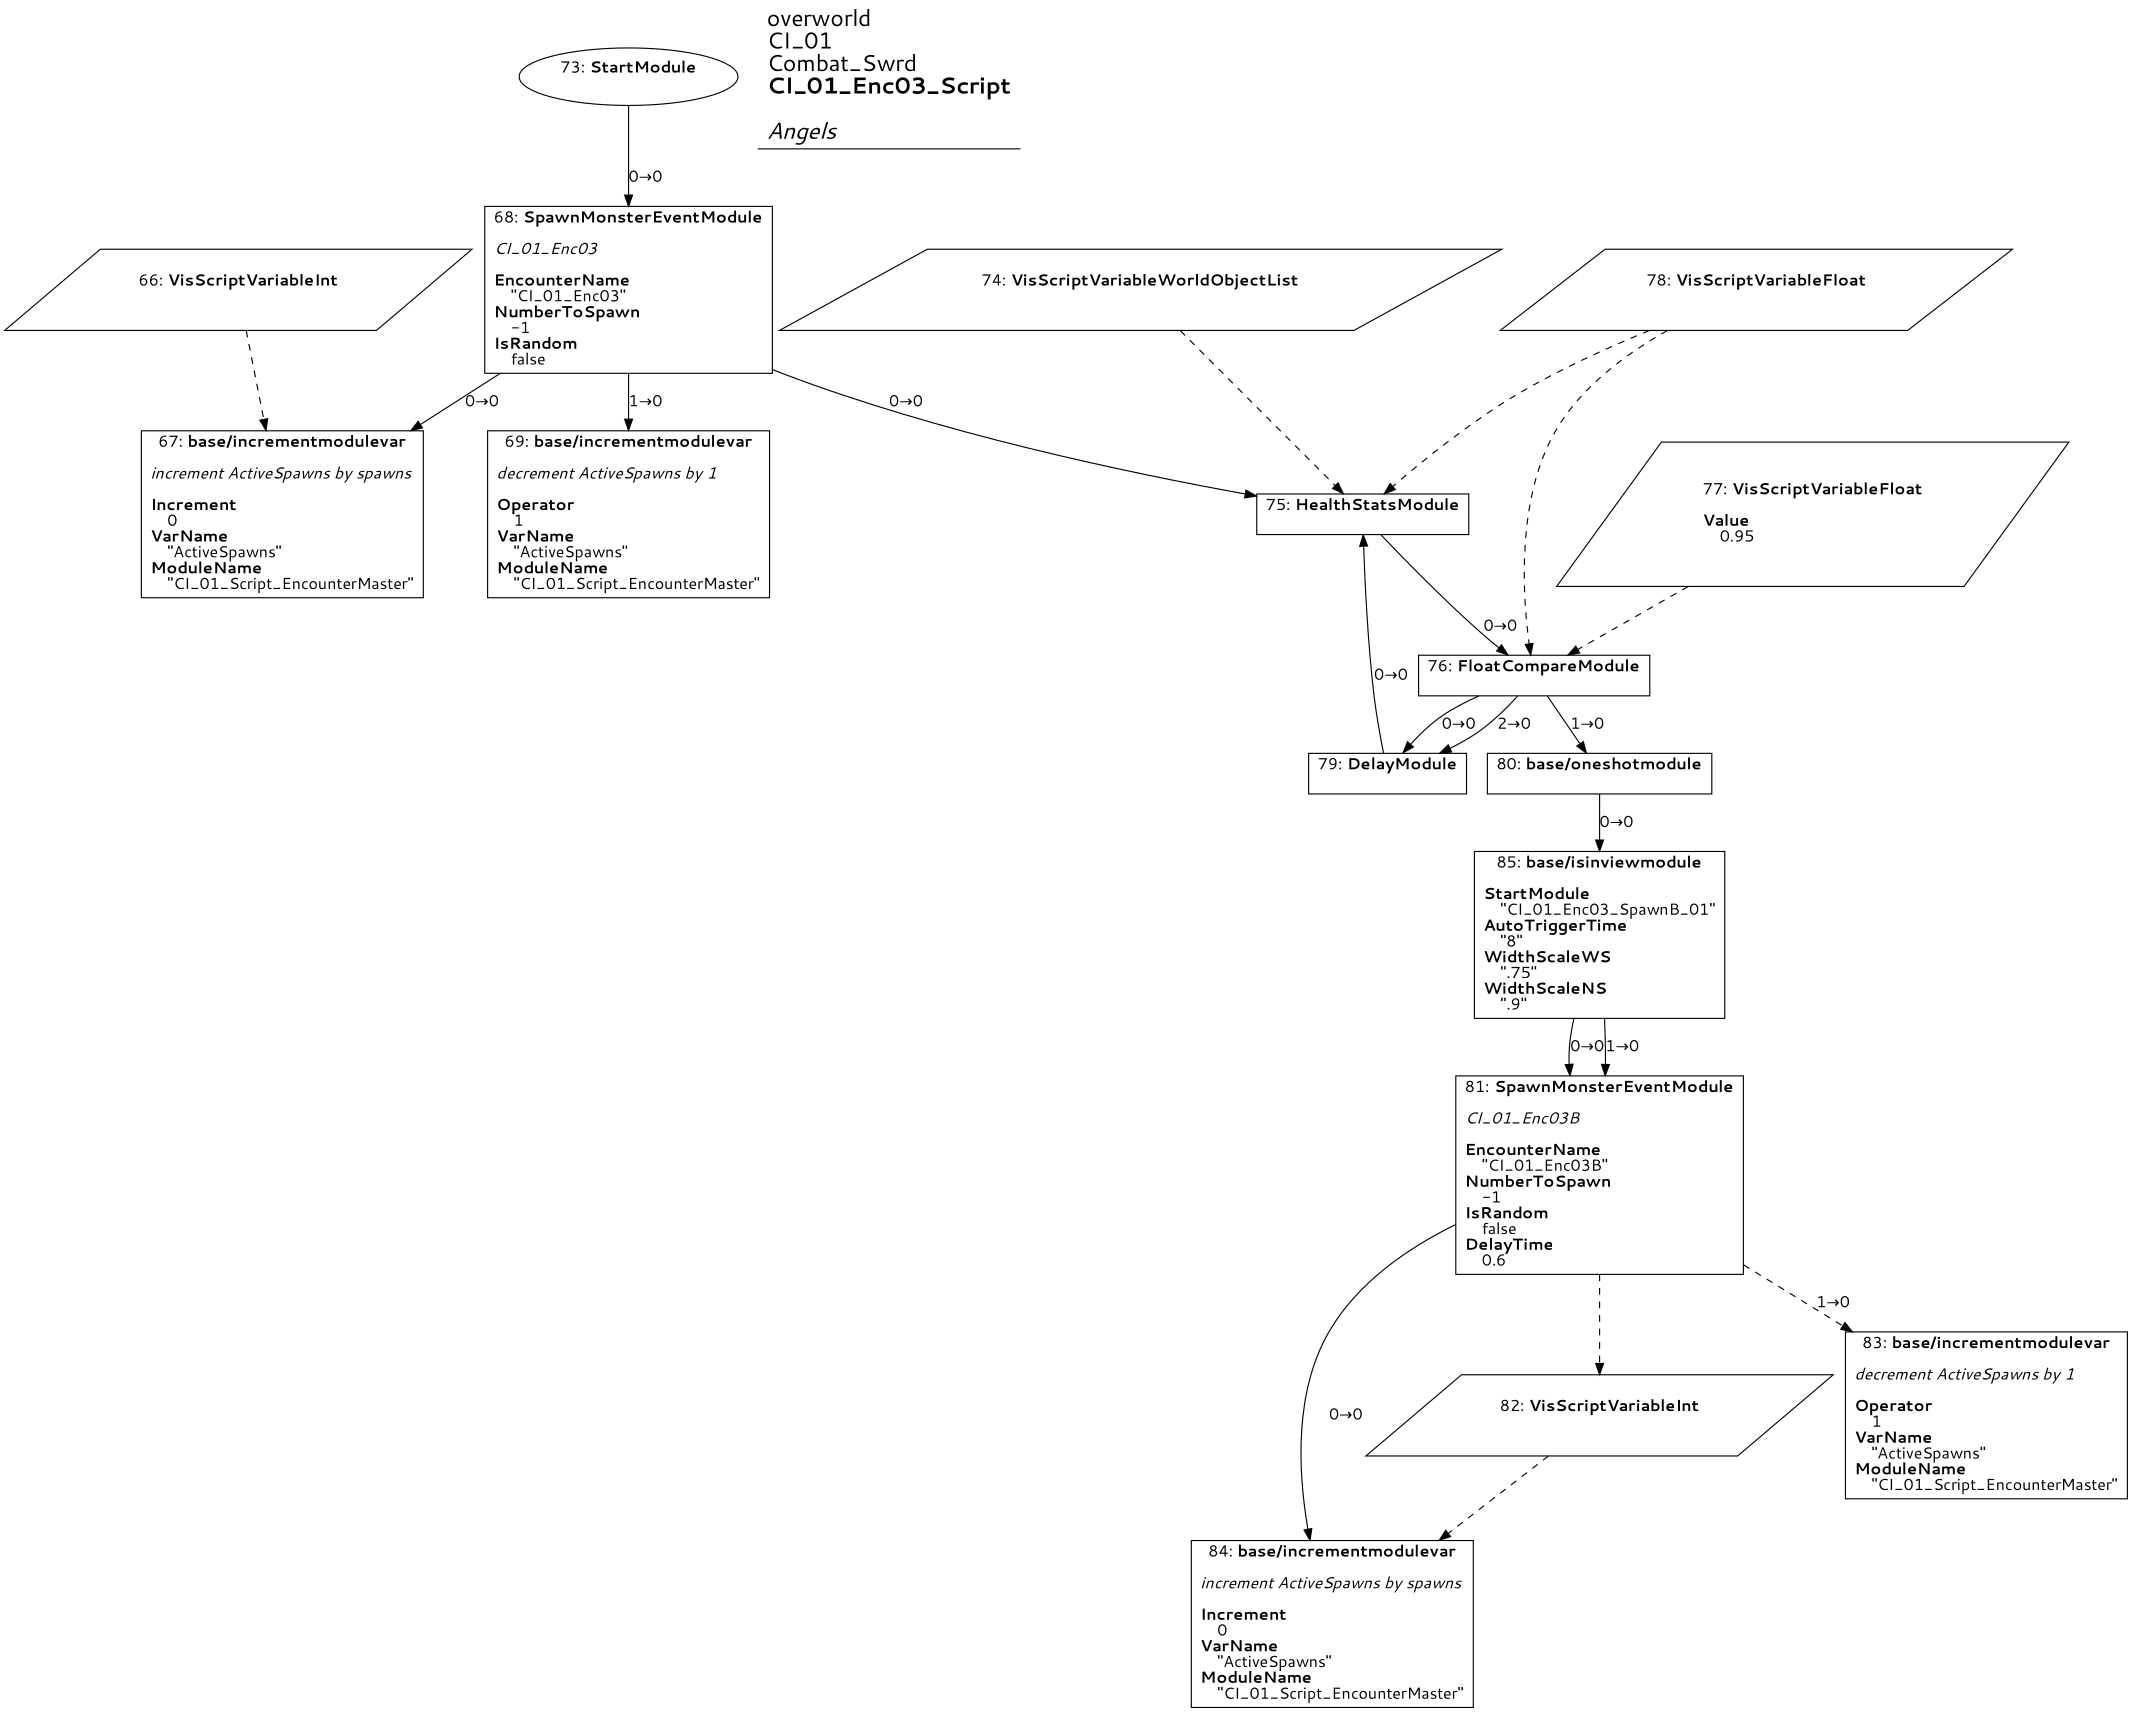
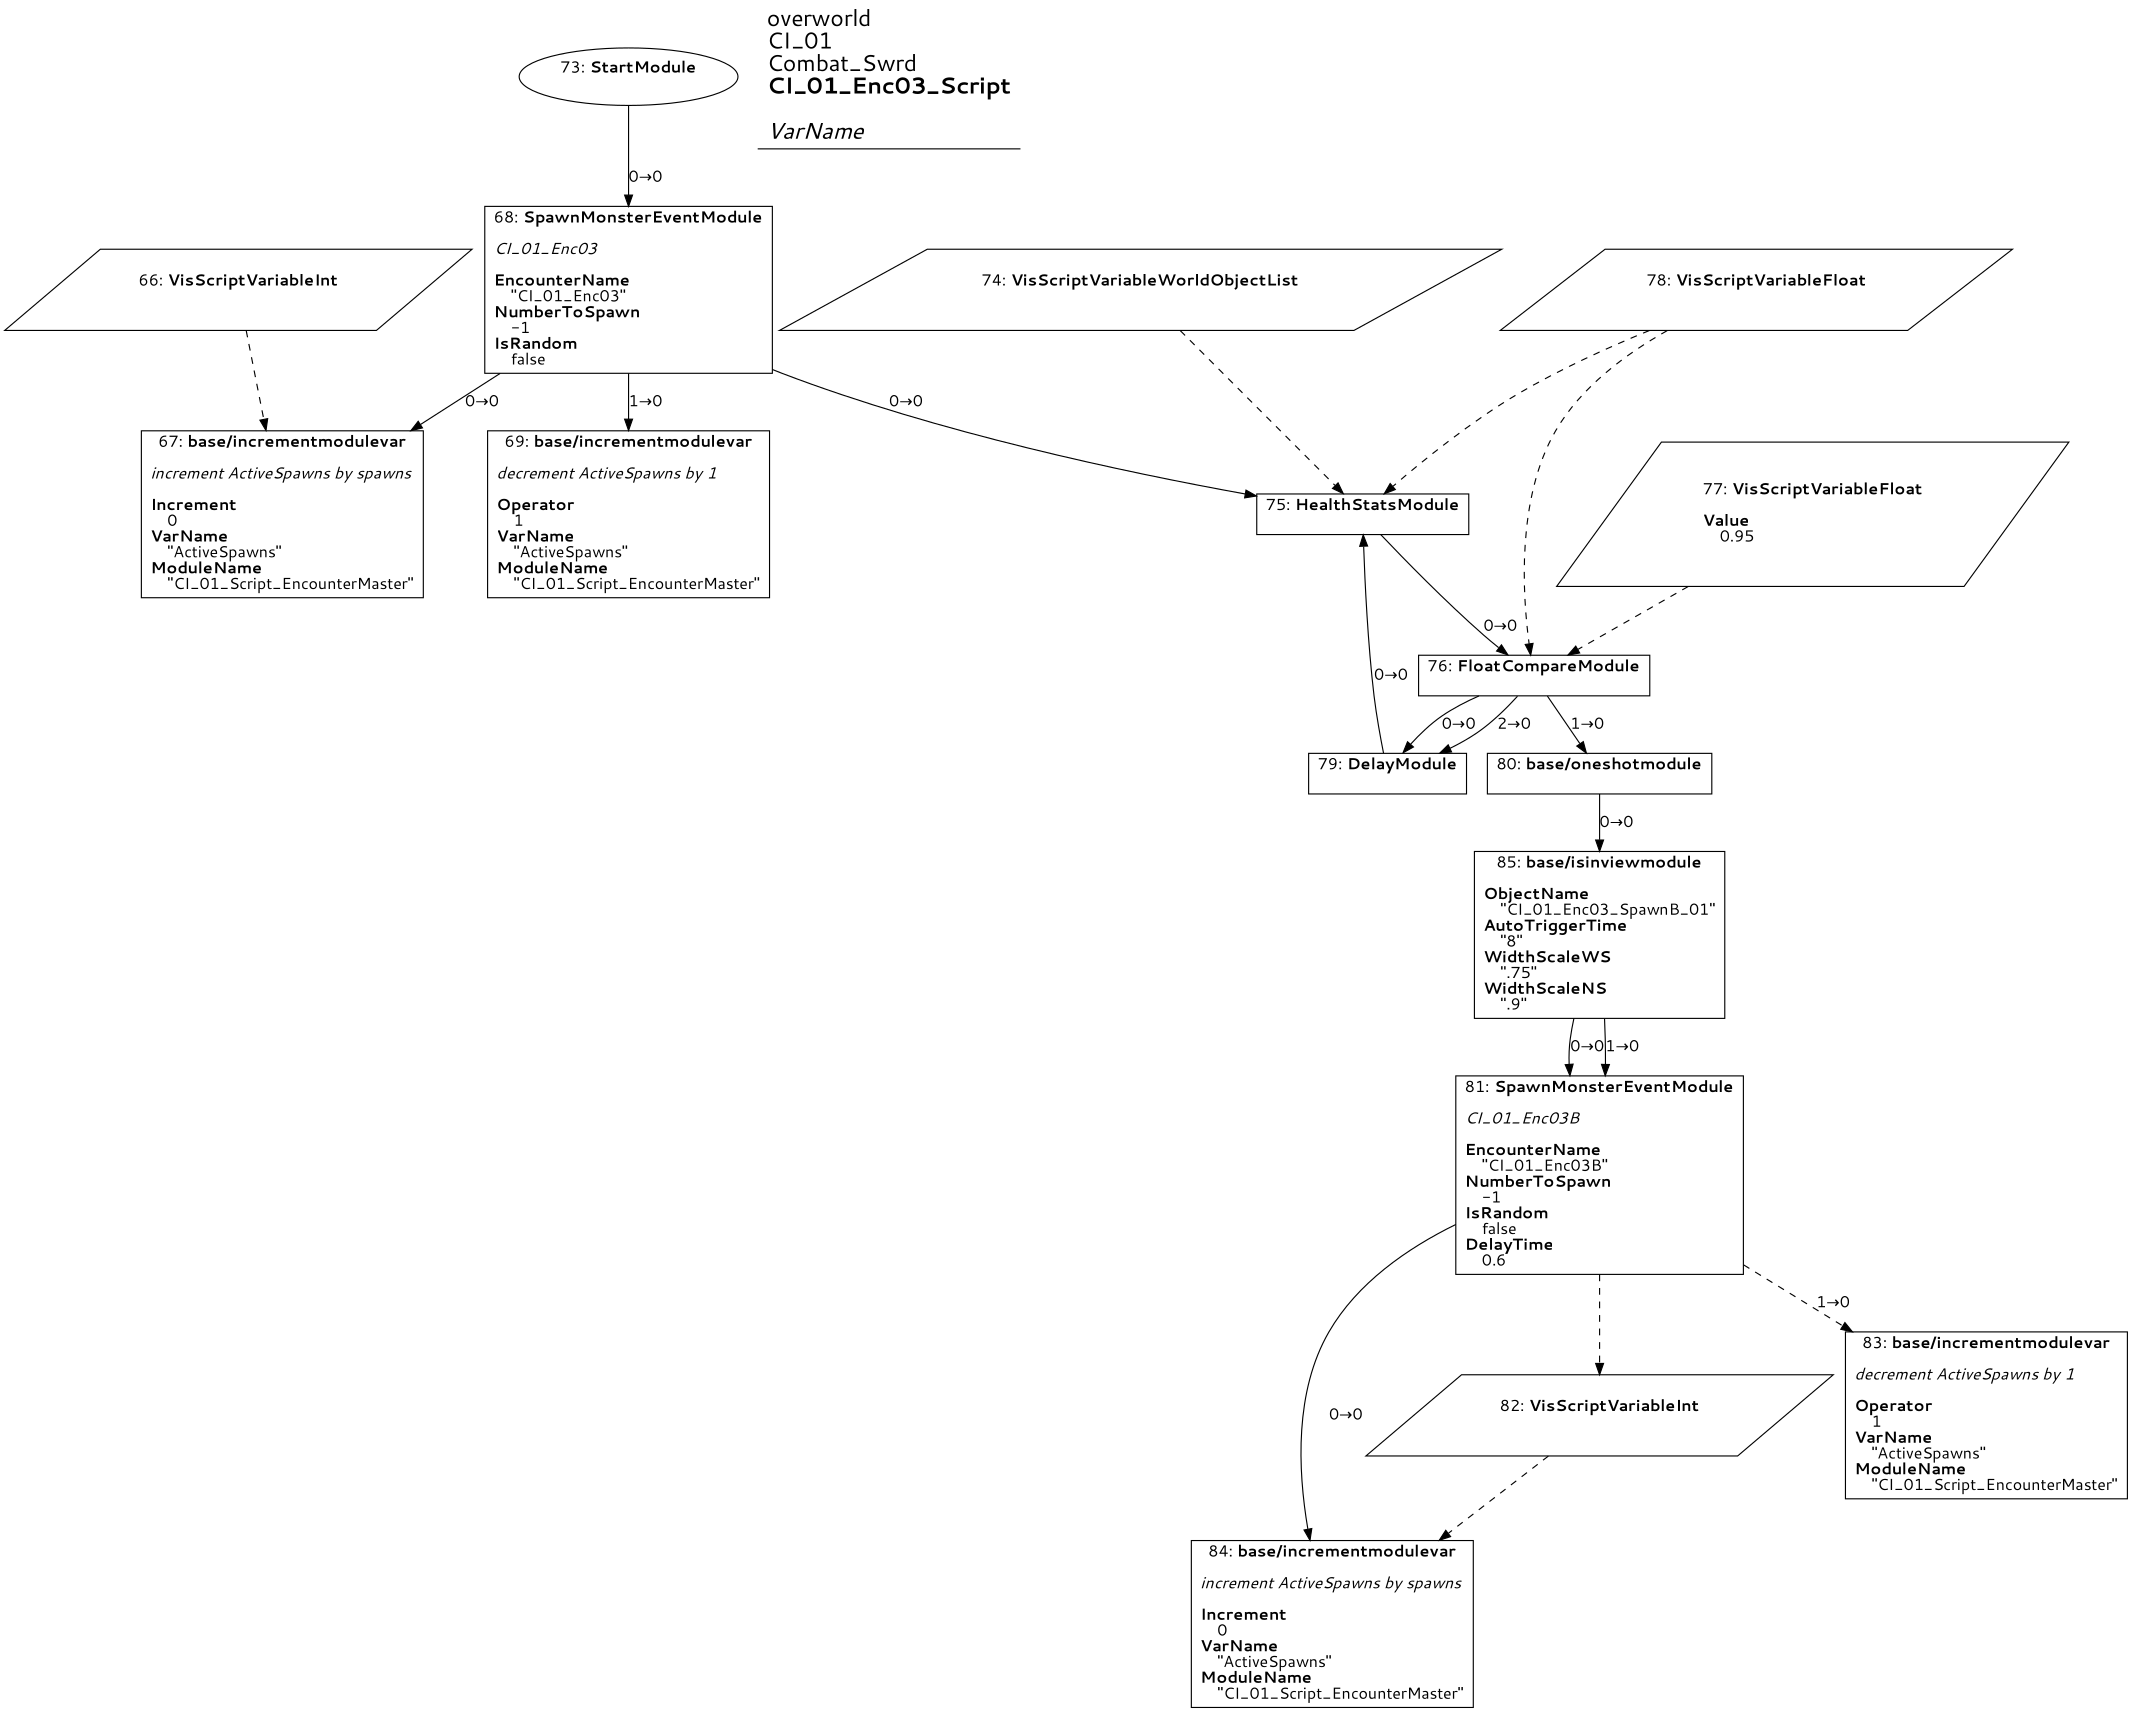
(802, 132) -> (815, 132)
(1537, 894) -> (1536, 894)
